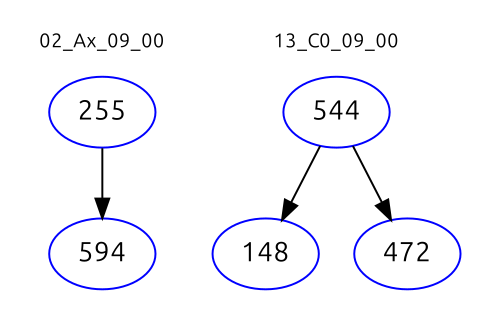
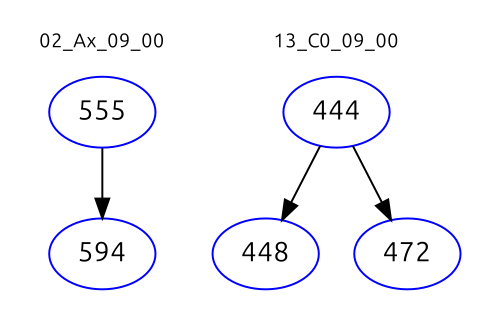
(102, 112) -> (102, 112)
(337, 112) -> (337, 112)
(266, 254) -> (266, 254)
